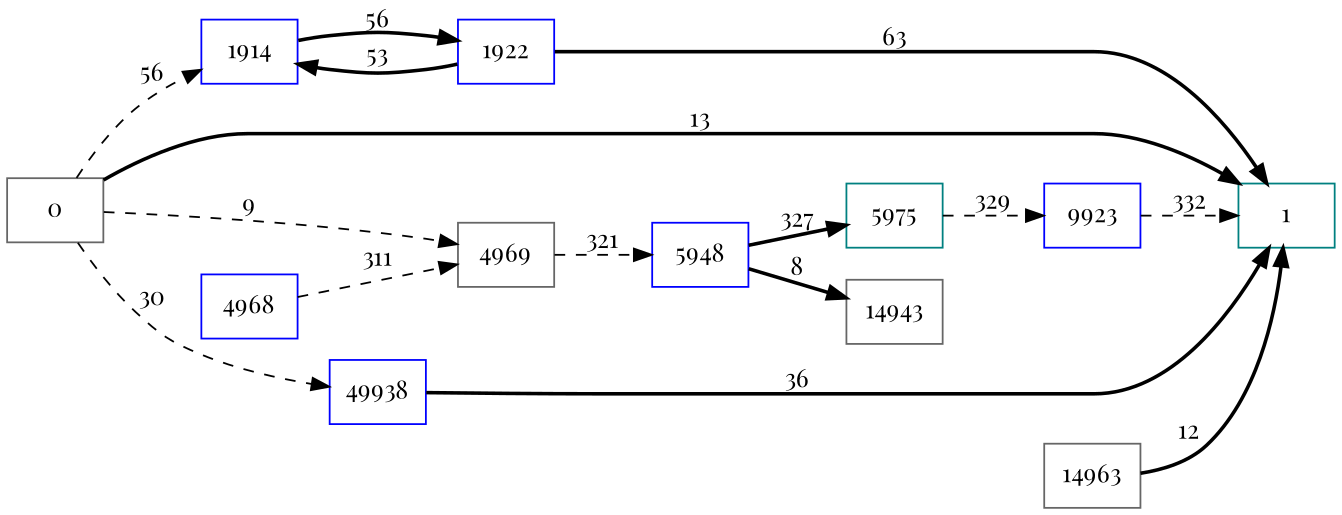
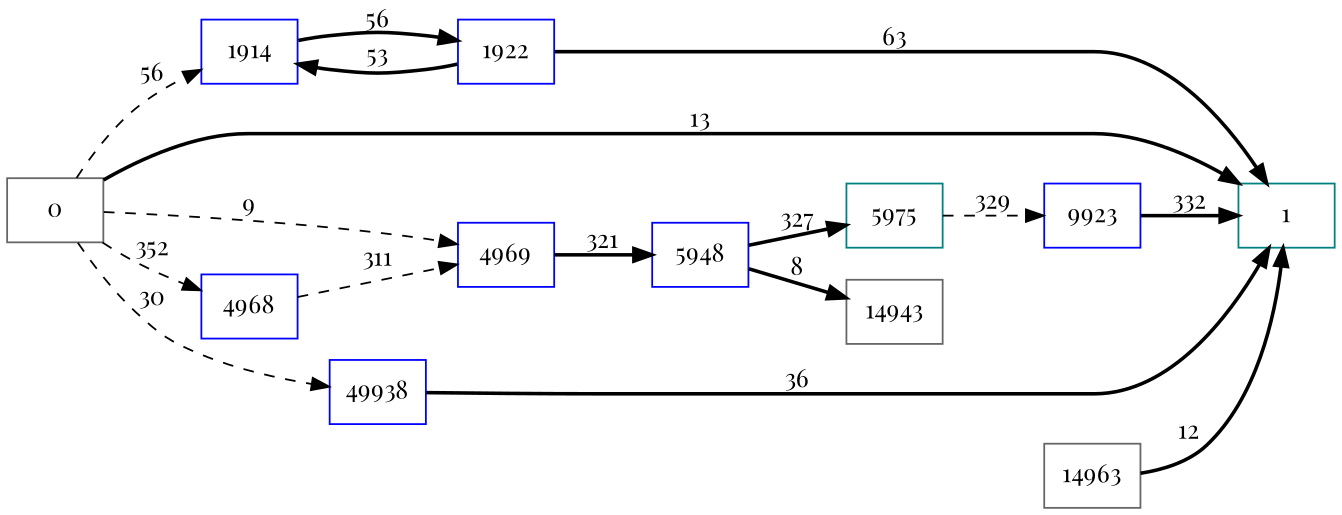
(1180, 216) -> (1180, 216)
(506, 255) -> (506, 255)
(594, 255) -> (594, 255)
none -> (142, 265)
